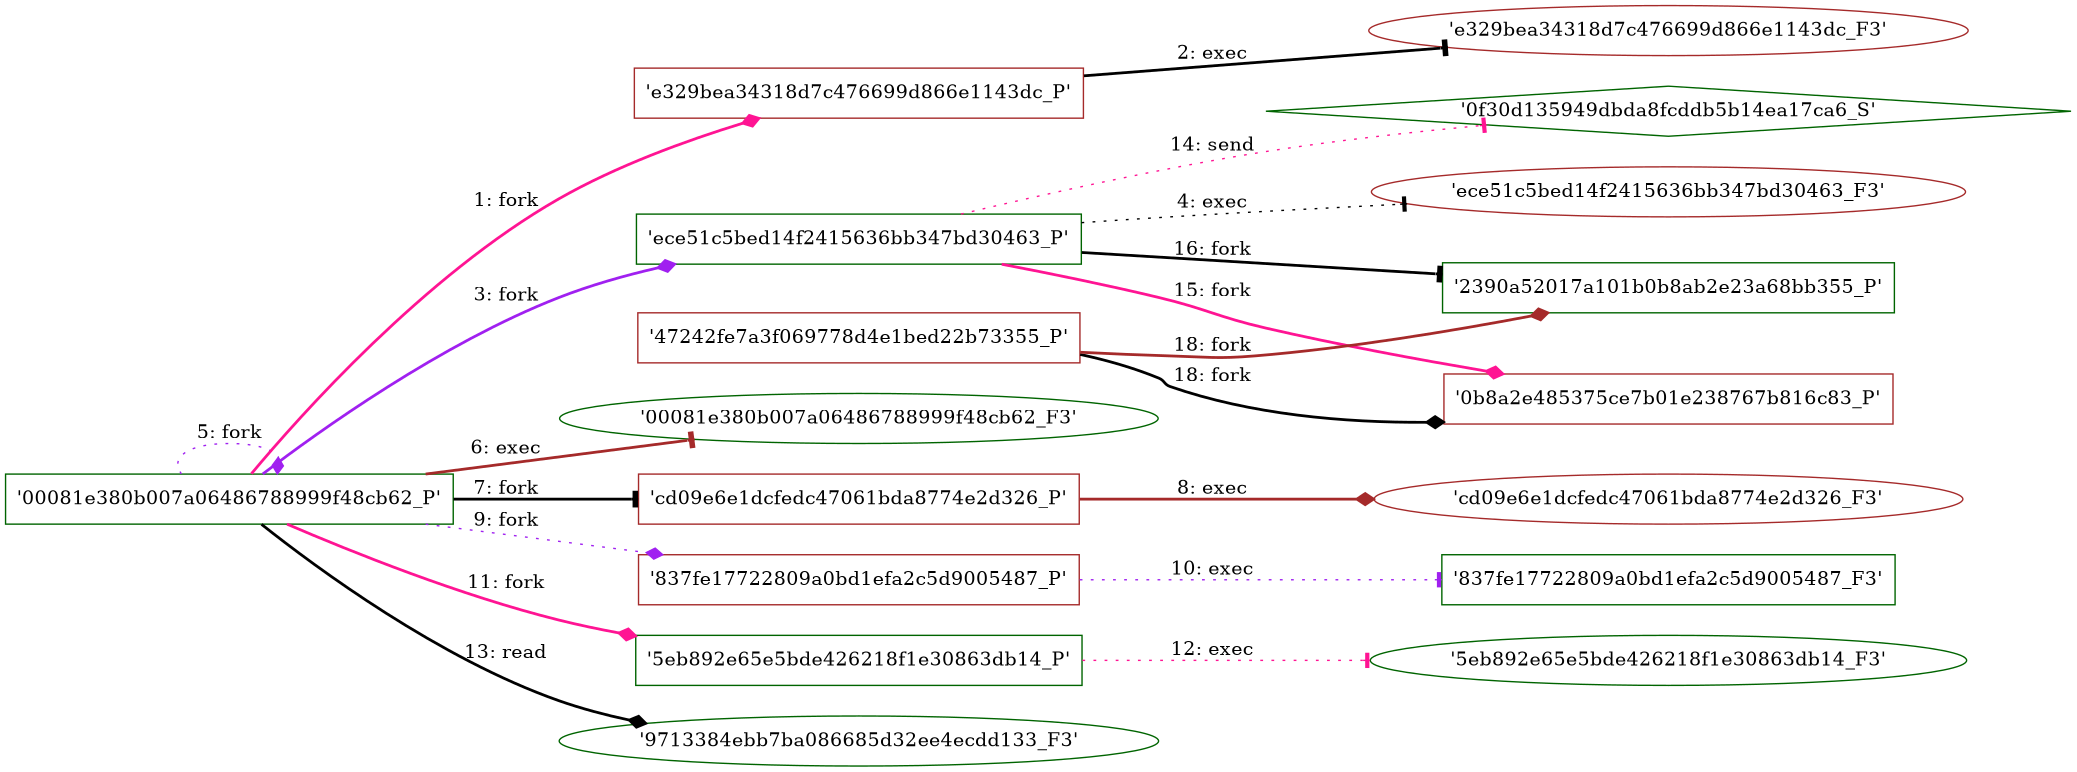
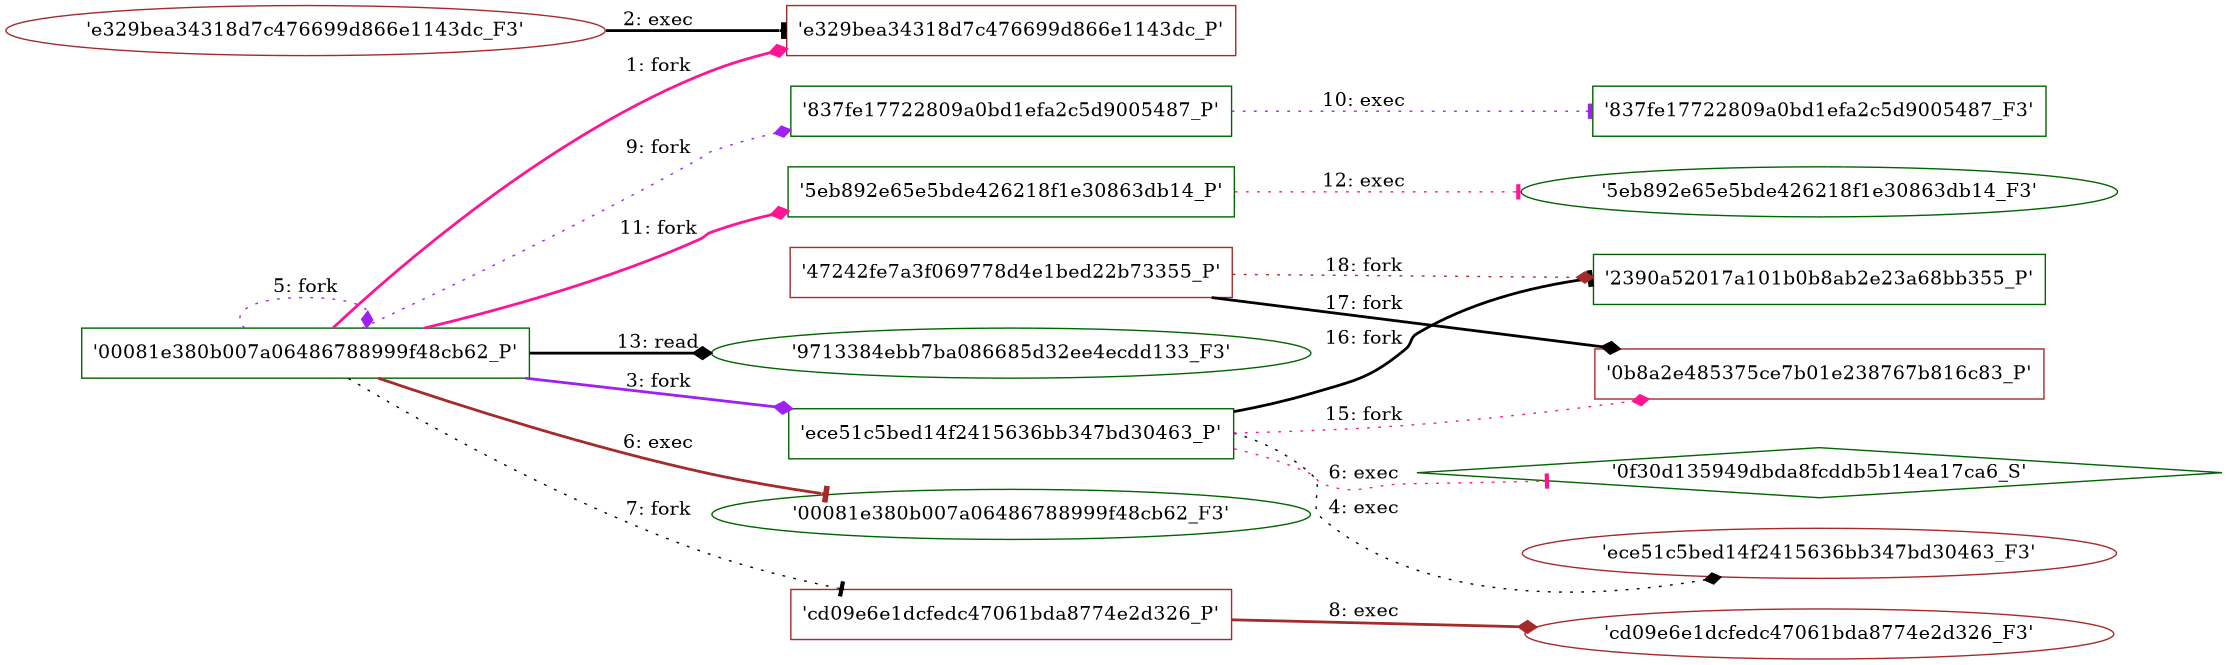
(1262, 62) -> (693, 31)
(1212, 145) -> (1364, 473)
(1241, 213) -> (1439, 576)
(1243, 322) -> (1433, 423)
(1307, 351) -> (1404, 276)
(1212, 376) -> (1364, 304)
(542, 499) -> (584, 503)
(859, 580) -> (1011, 111)
